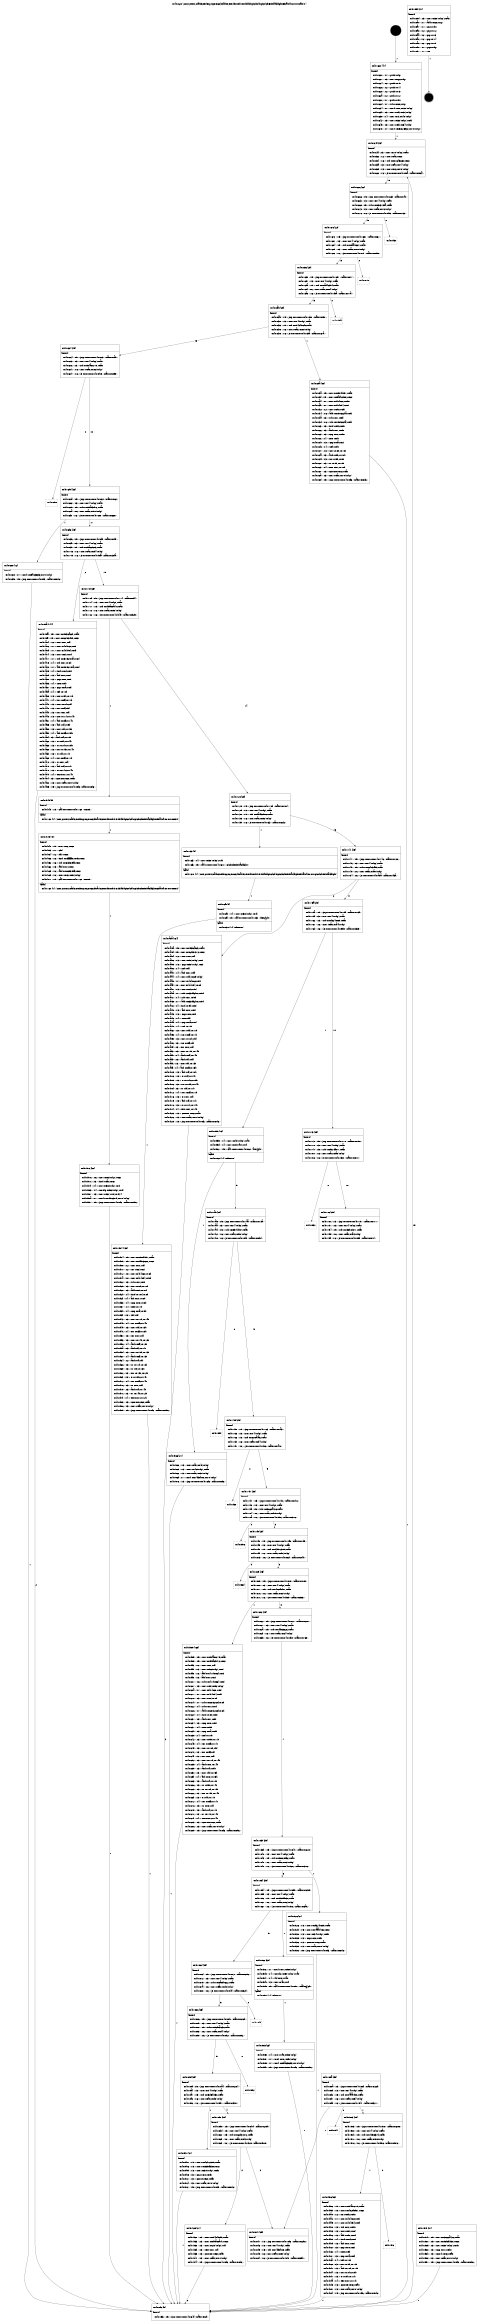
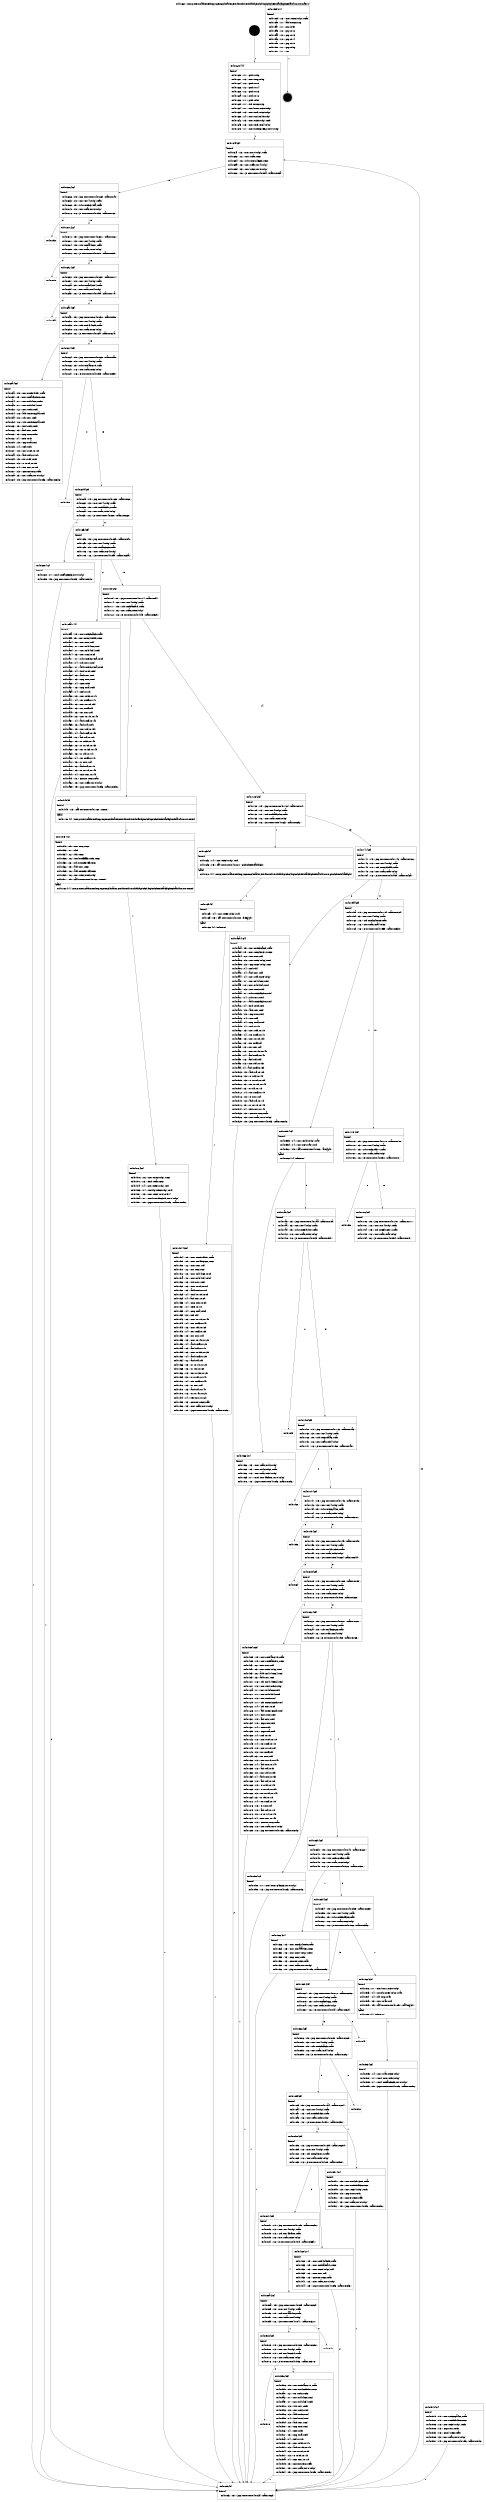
none -> (276, 1883)
(308, 2164) -> (289, 2268)
